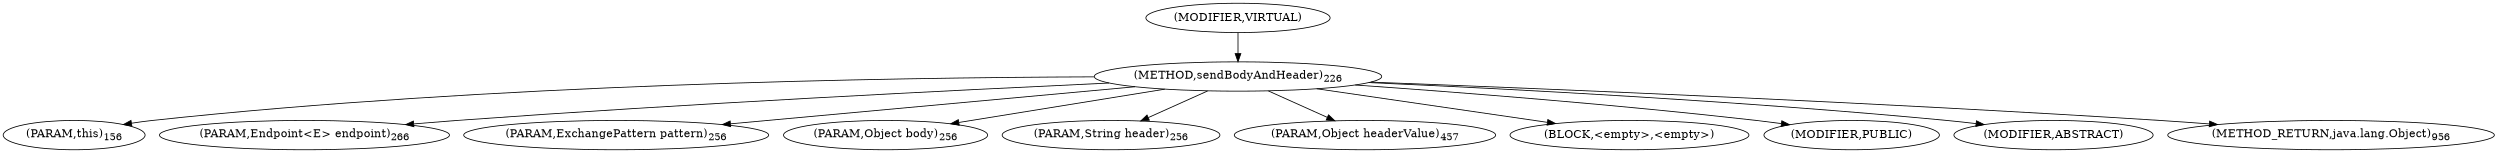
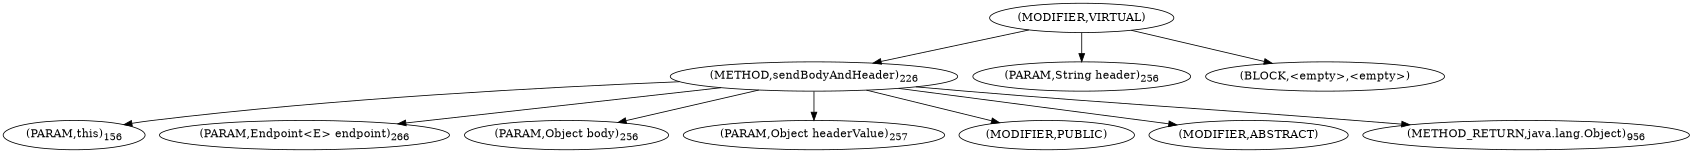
(1178, 104) -> (1082, 43)
(1432, 106) -> (1198, 46)
(1450, 134) -> (899, 134)
(616, 135) -> none
